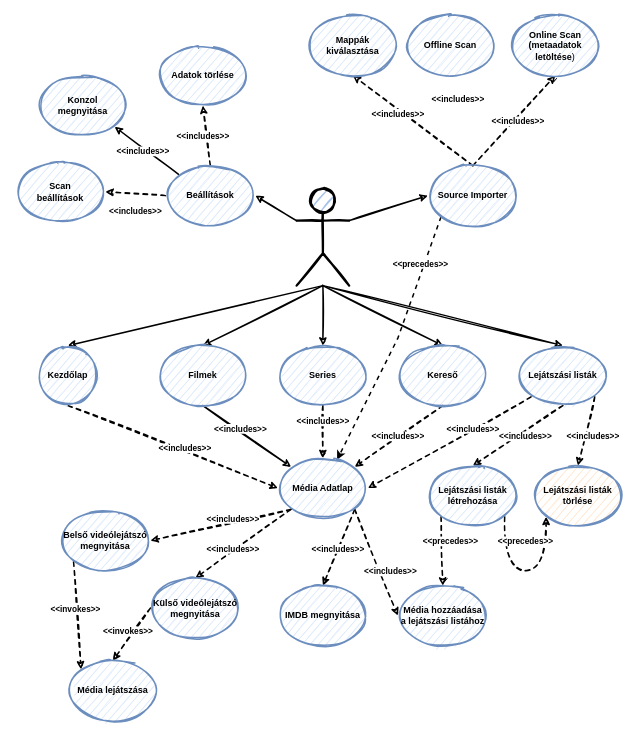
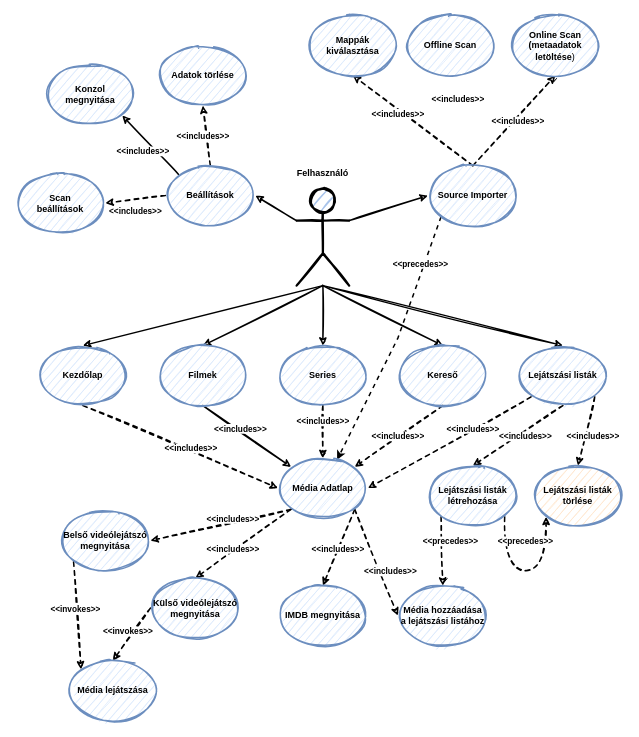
(83, 105) -> (90, 94)
none -> (323, 173)
(60, 192) -> (60, 203)
(68, 375) -> (83, 375)
